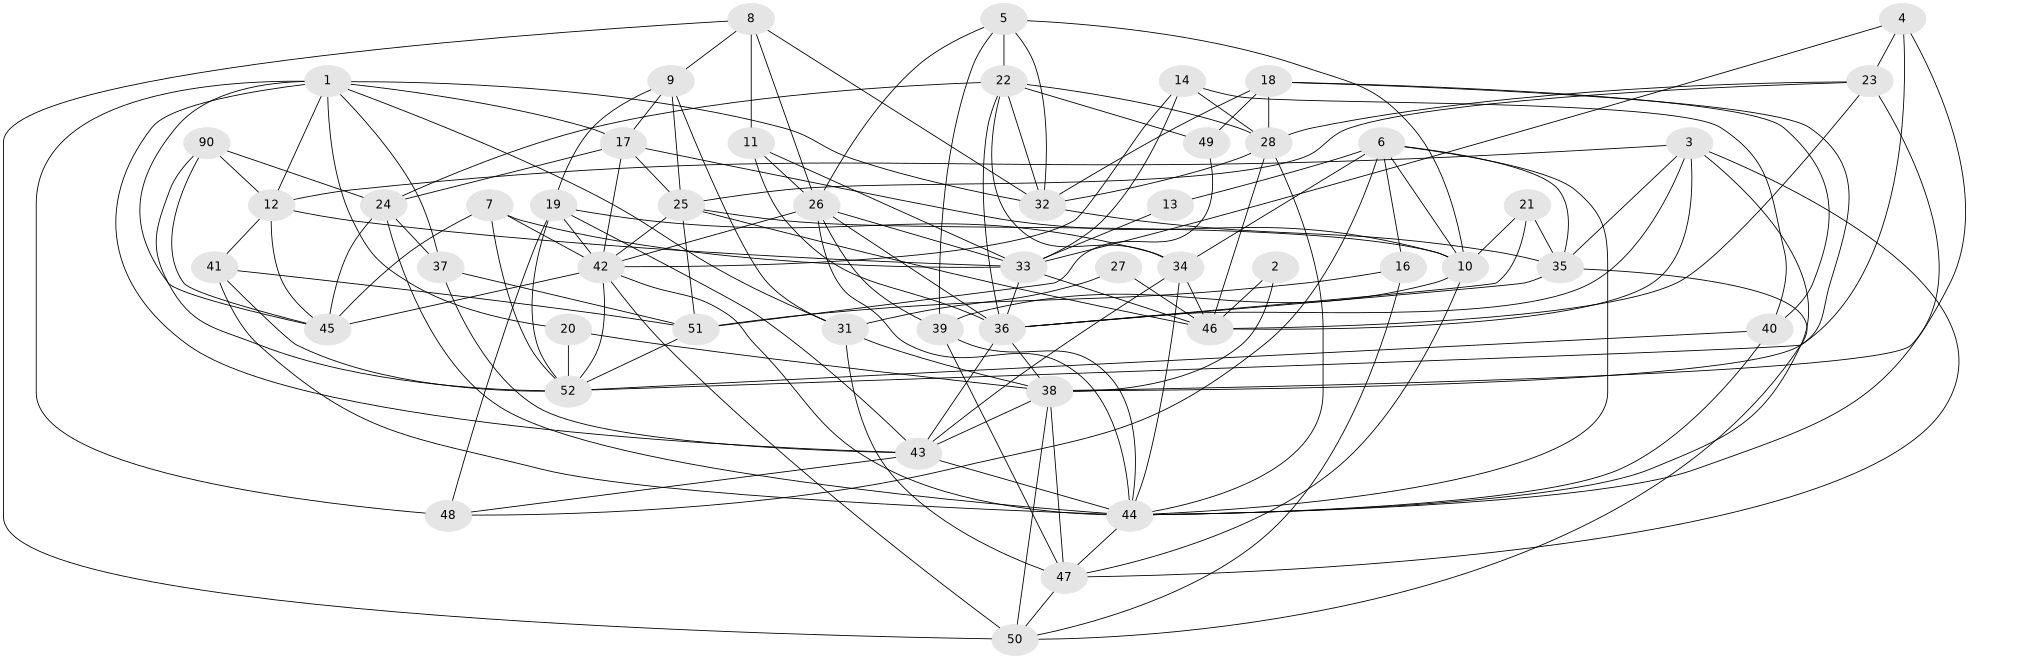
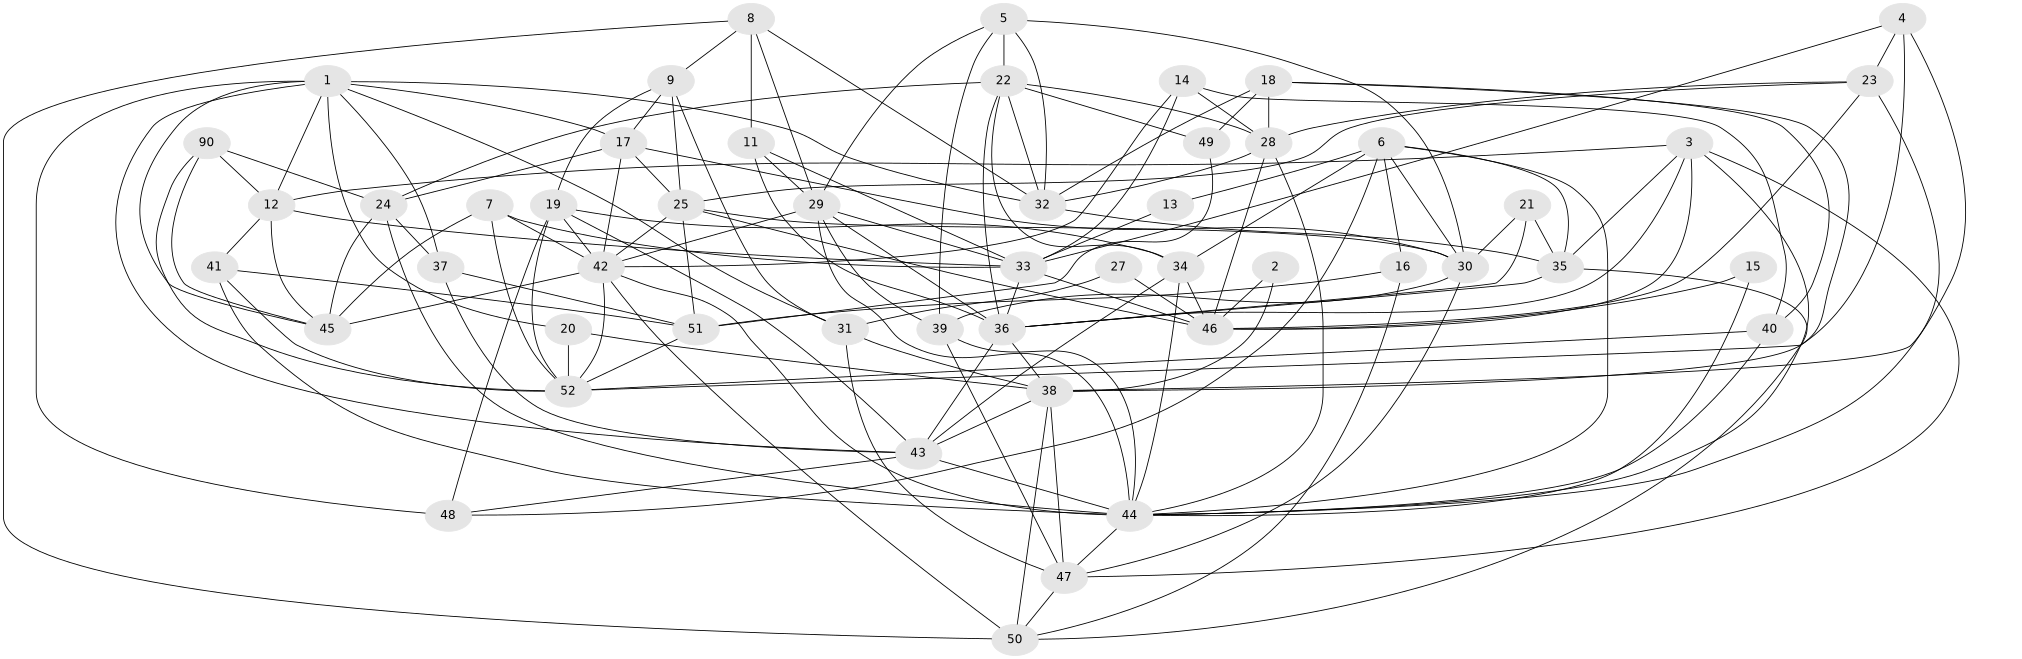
(817, 205) -> (817, 205)
(1465, 267) -> (1465, 267)
none -> (1753, 267)
